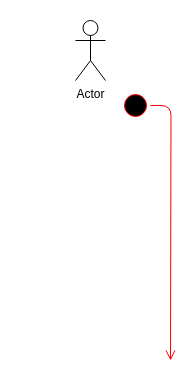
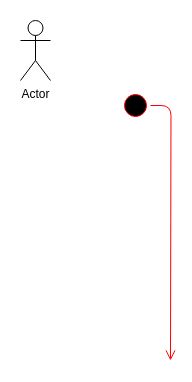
(91, 51) -> (36, 51)
